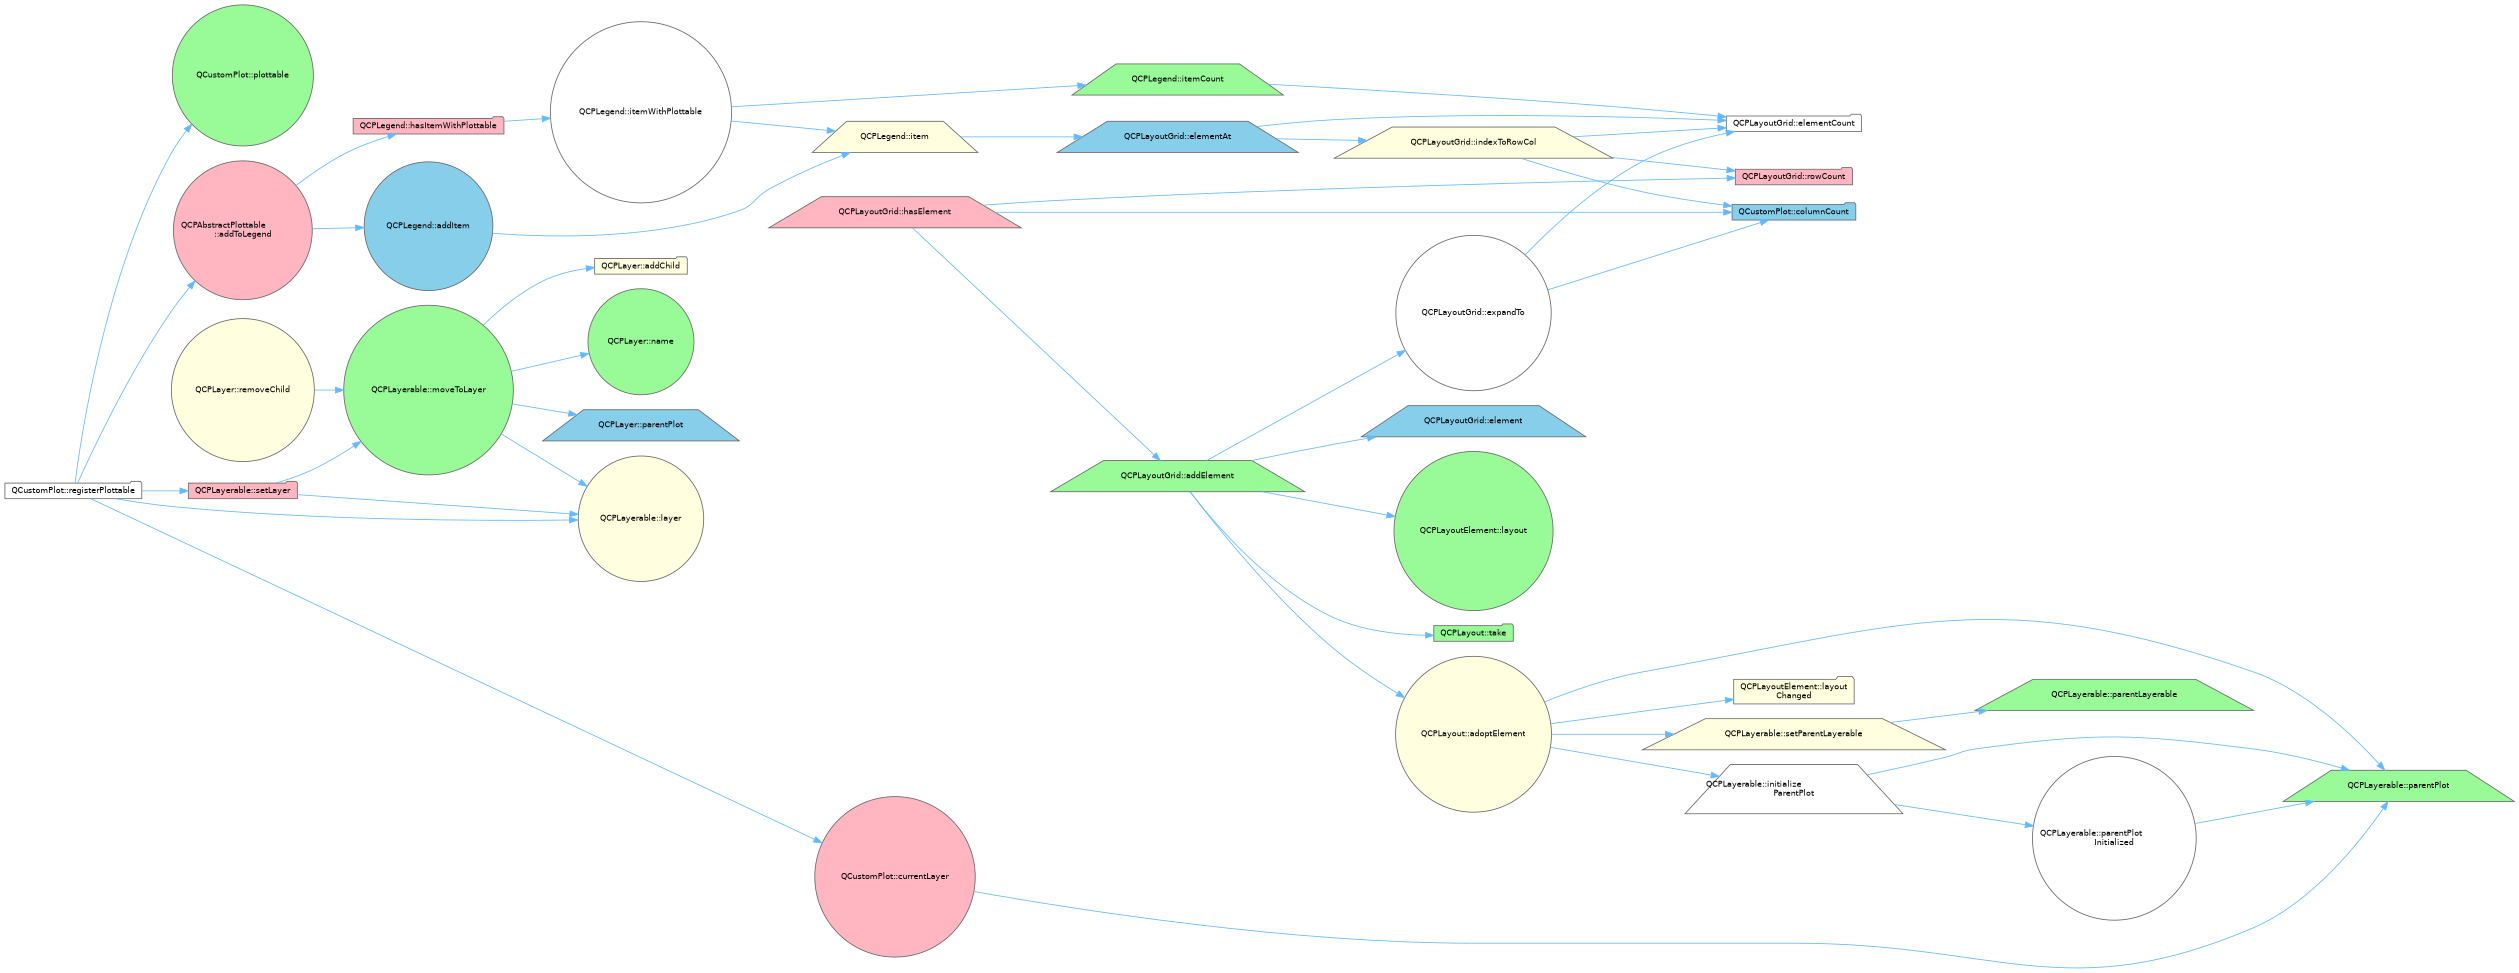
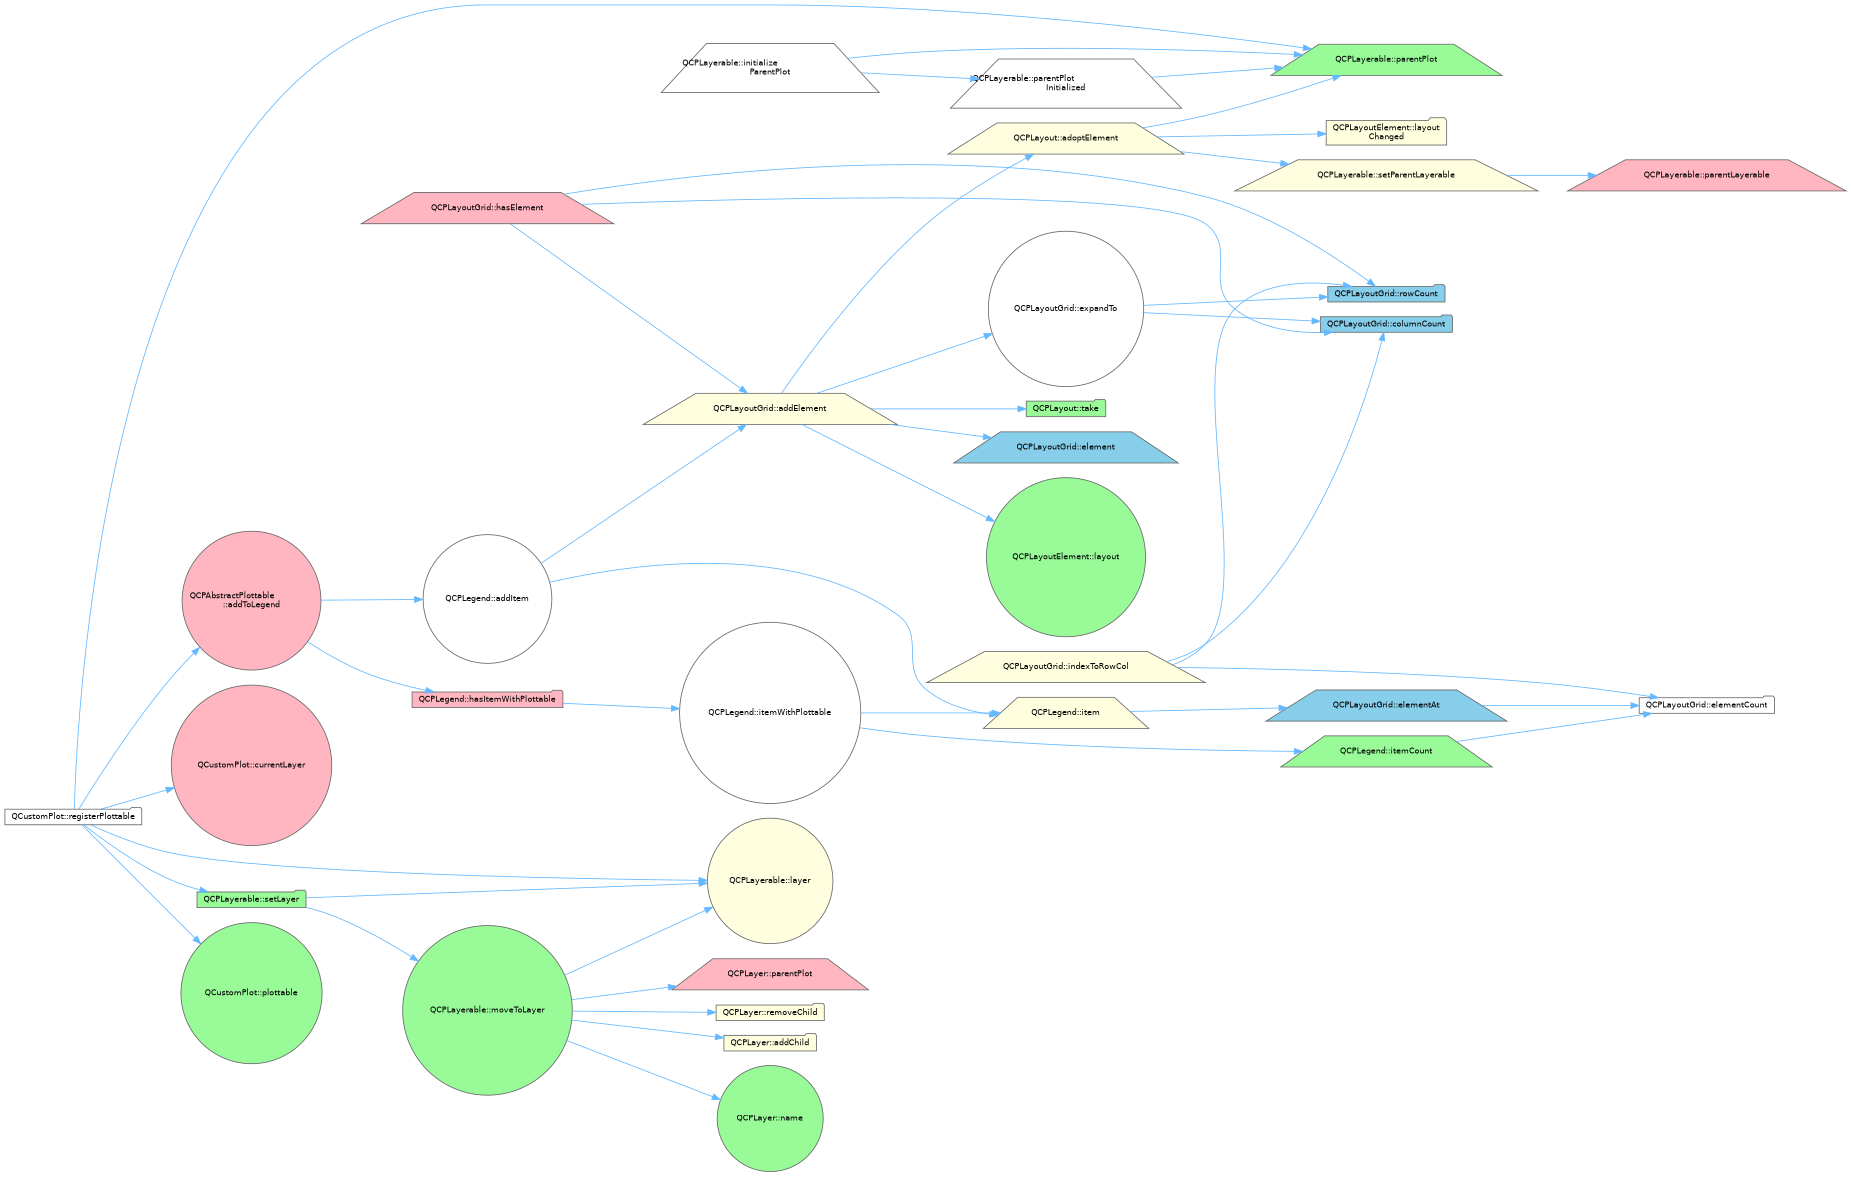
(1318, 140) -> none
(1621, 174) -> (1236, 301)
(1794, 177) -> (1386, 294)
(1794, 212) -> (1386, 324)
(429, 226) -> (487, 599)
(243, 390) -> (770, 1013)
(325, 390) -> (640, 1012)
(641, 425) -> (770, 974)
(1178, 476) -> (770, 409)
(243, 491) -> (252, 900)
none -> (640, 496)
(2114, 695) -> (1707, 175)
(1474, 734) -> (1066, 138)
(1631, 761) -> none
(2114, 838) -> (1066, 84)
(1705, 943) -> (406, 25)
